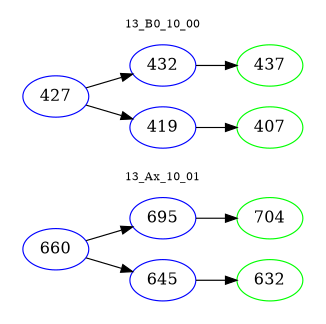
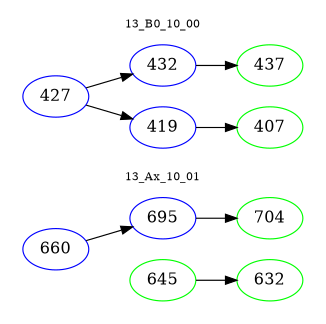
(104, 263) -> none
(163, 280) -> (163, 280)
